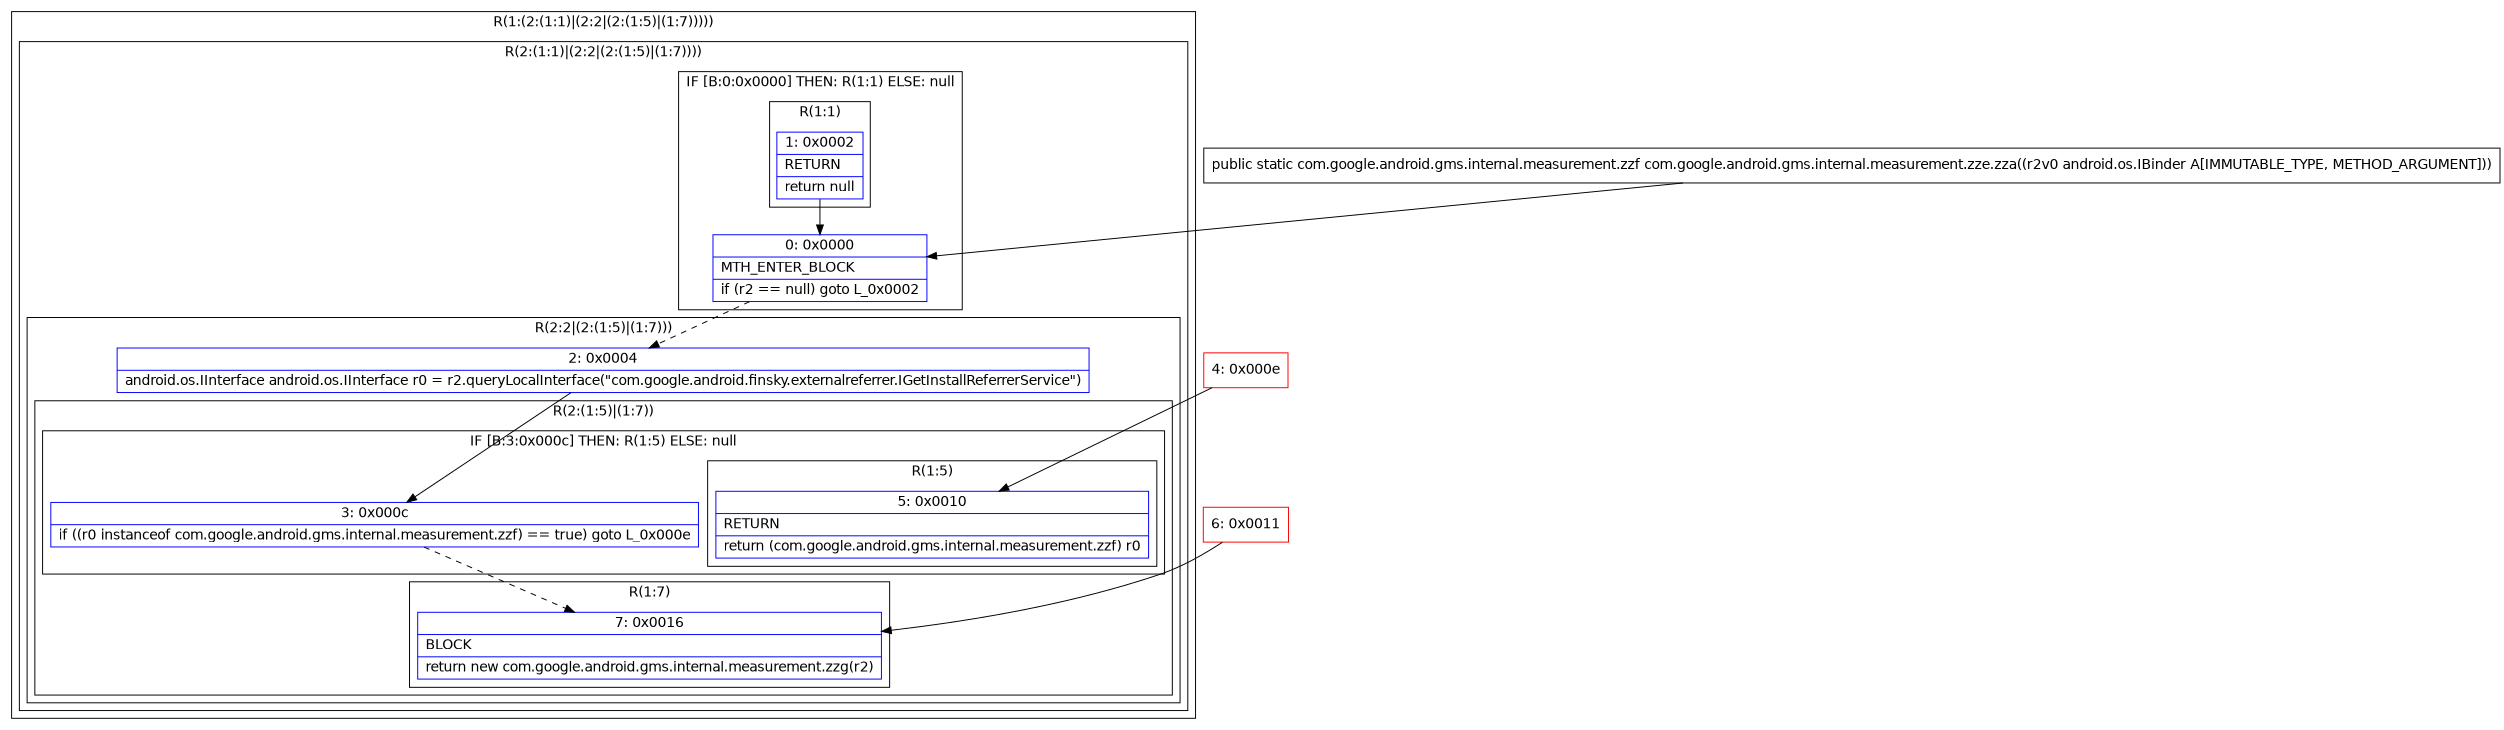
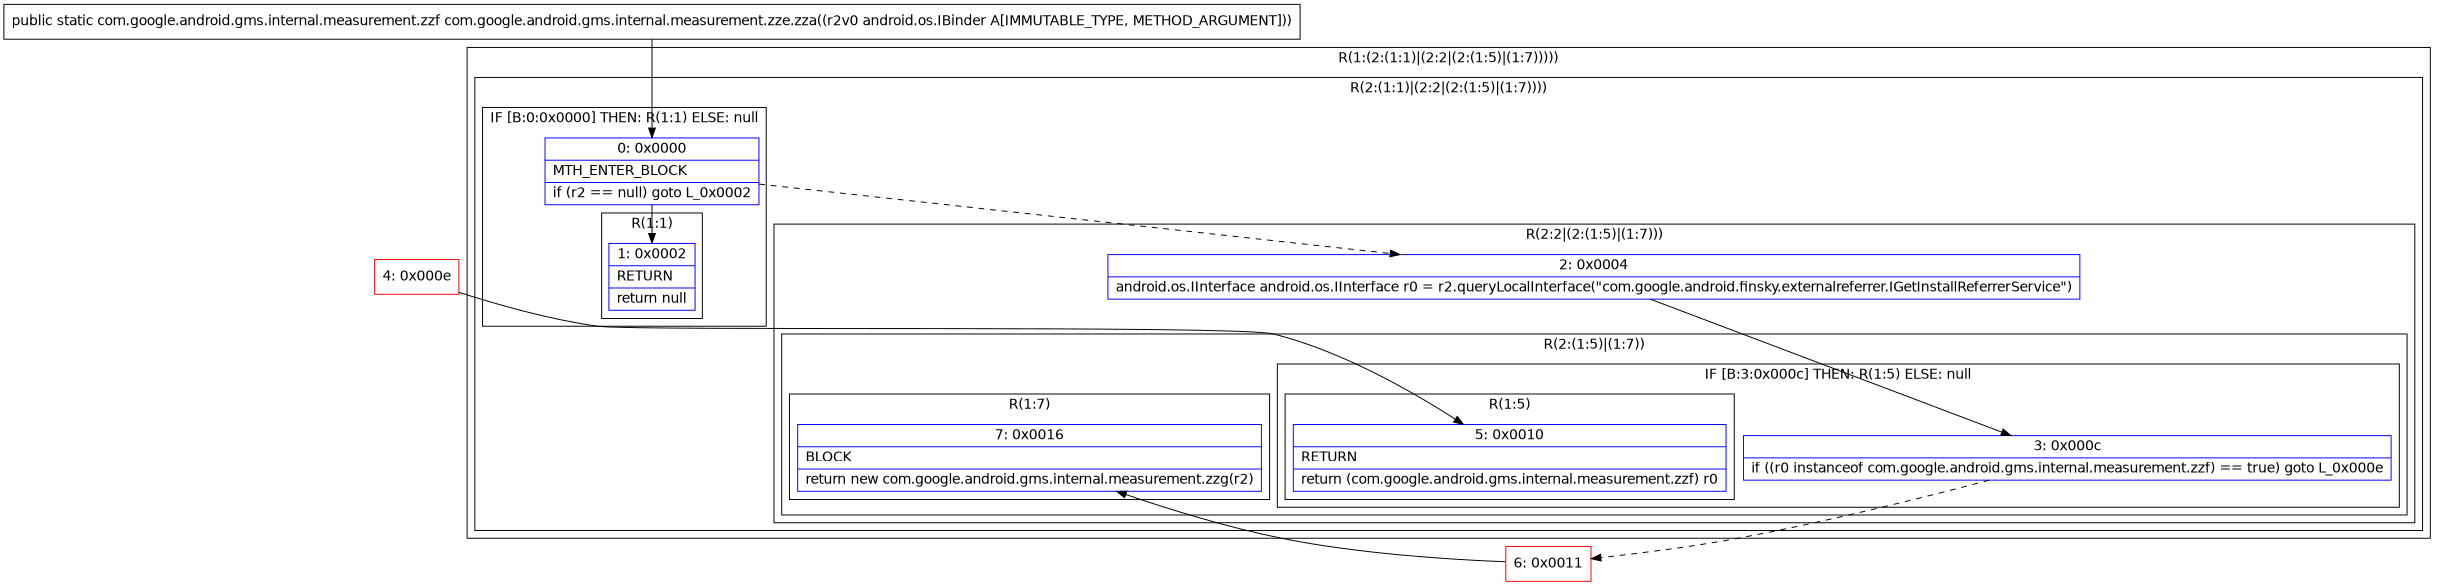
(820, 213) -> (652, 219)
(470, 567) -> (1699, 545)
